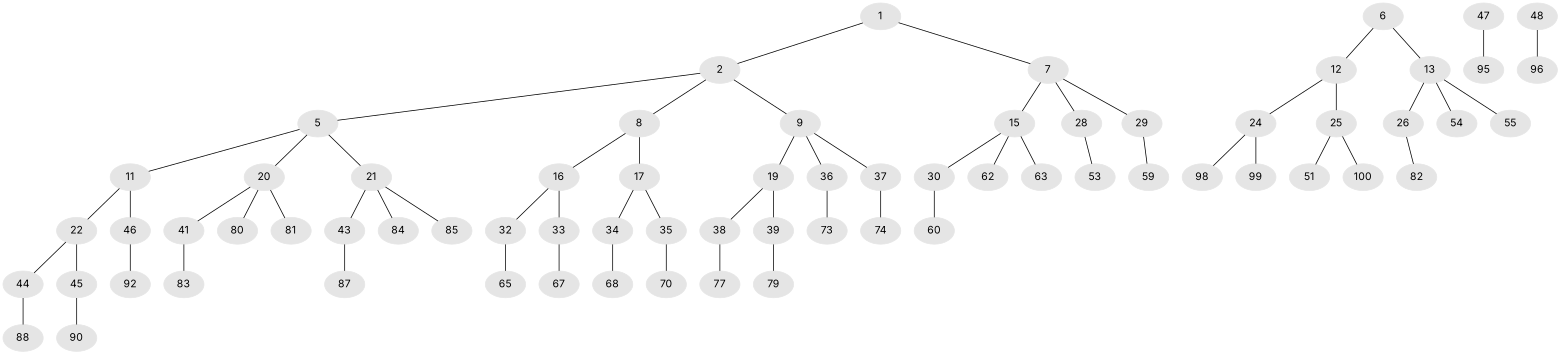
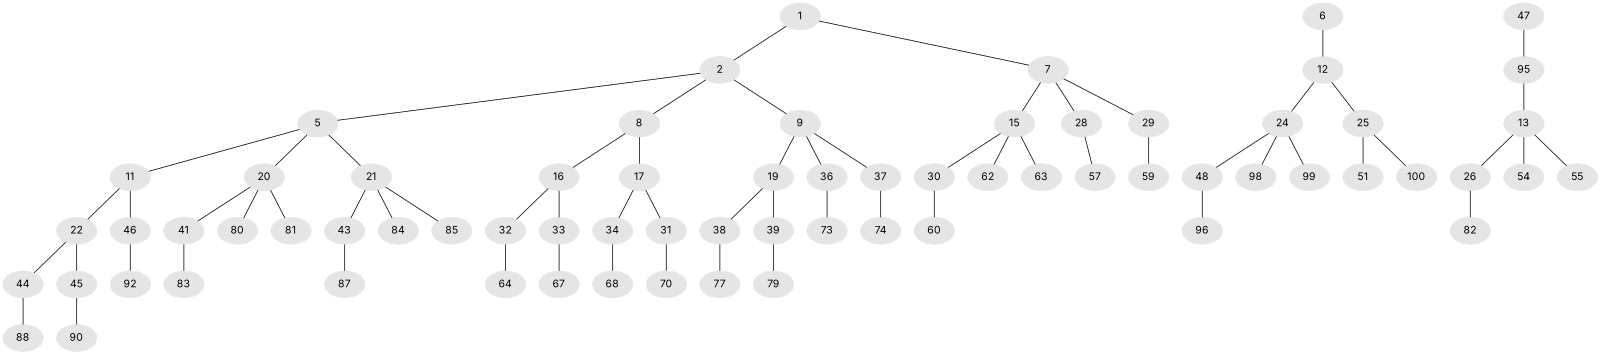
(1407, 43) -> (1524, 97)
none -> (1242, 150)
(1095, 177) -> (1095, 177)
(666, 231) -> (666, 231)
(505, 284) -> (505, 284)
